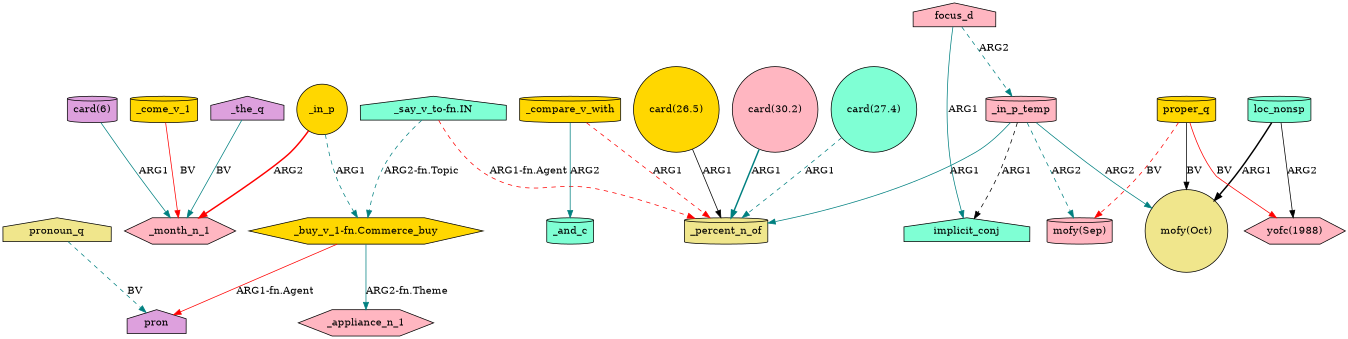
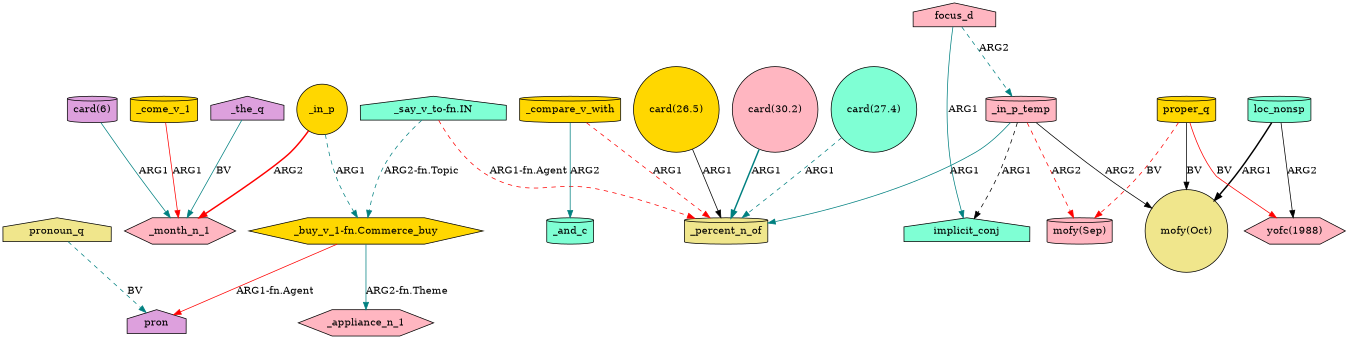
(1090, 165) -> (1090, 165)
(1049, 167) -> (1049, 167)
(188, 171) -> (188, 171)
